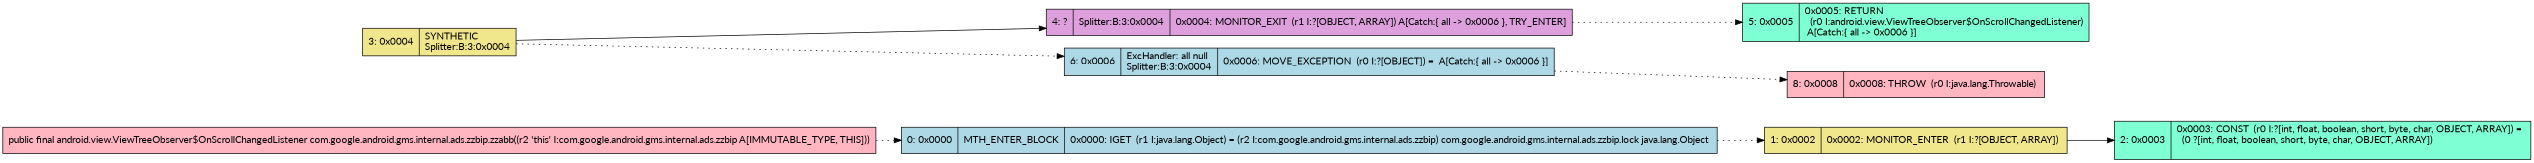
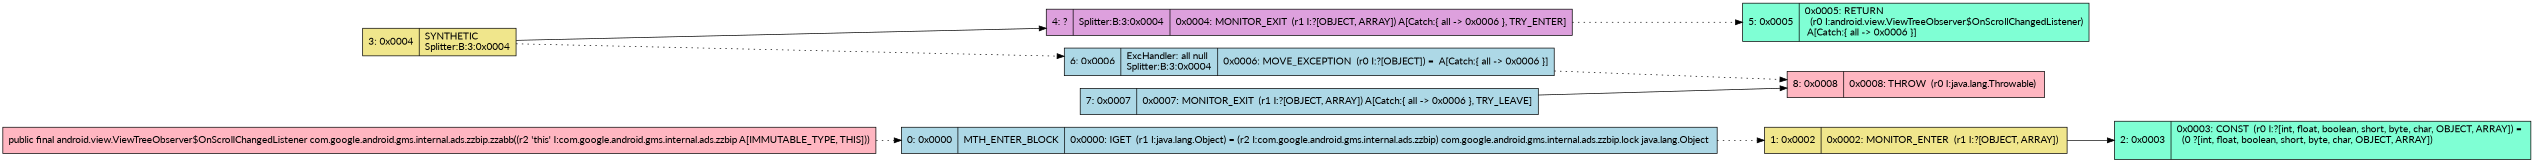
none -> (1309, 101)
